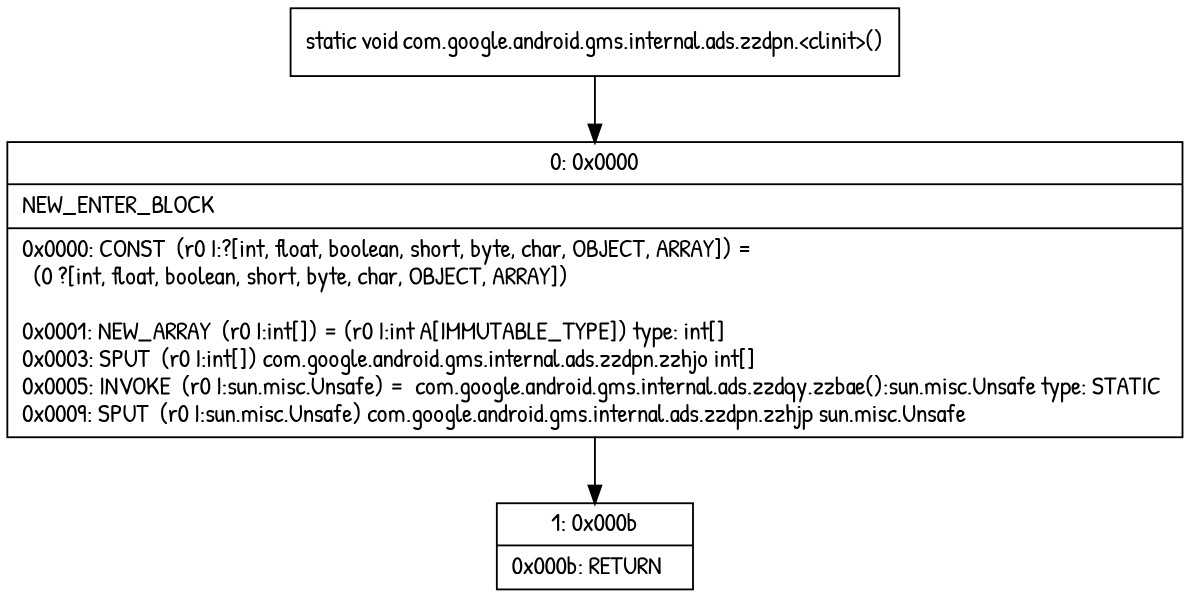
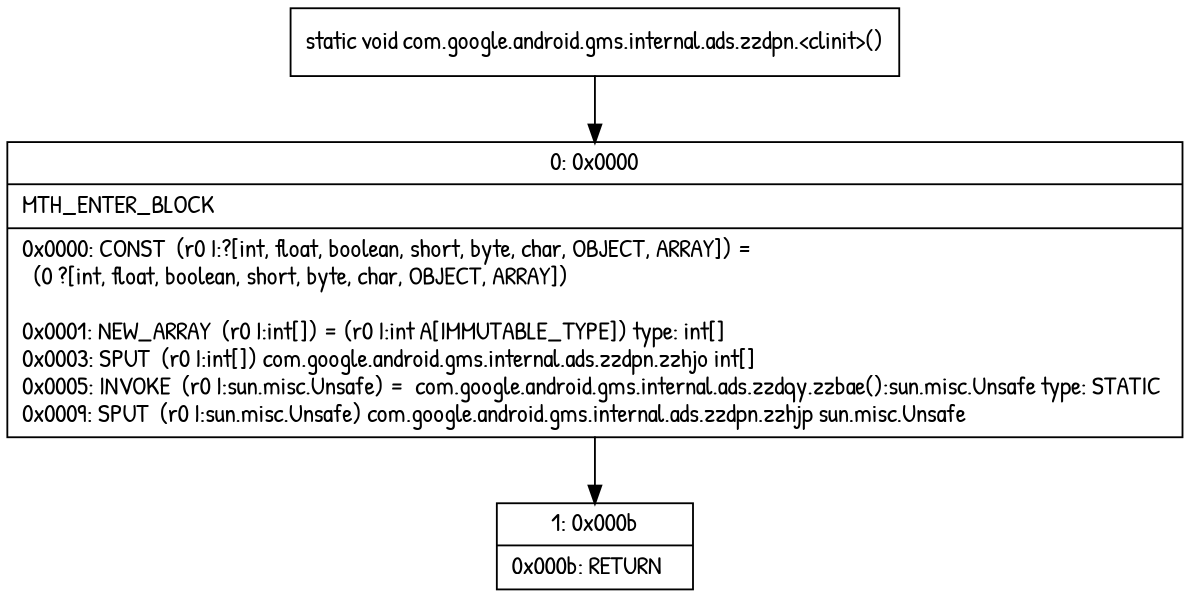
(119, 205) -> (119, 205)
